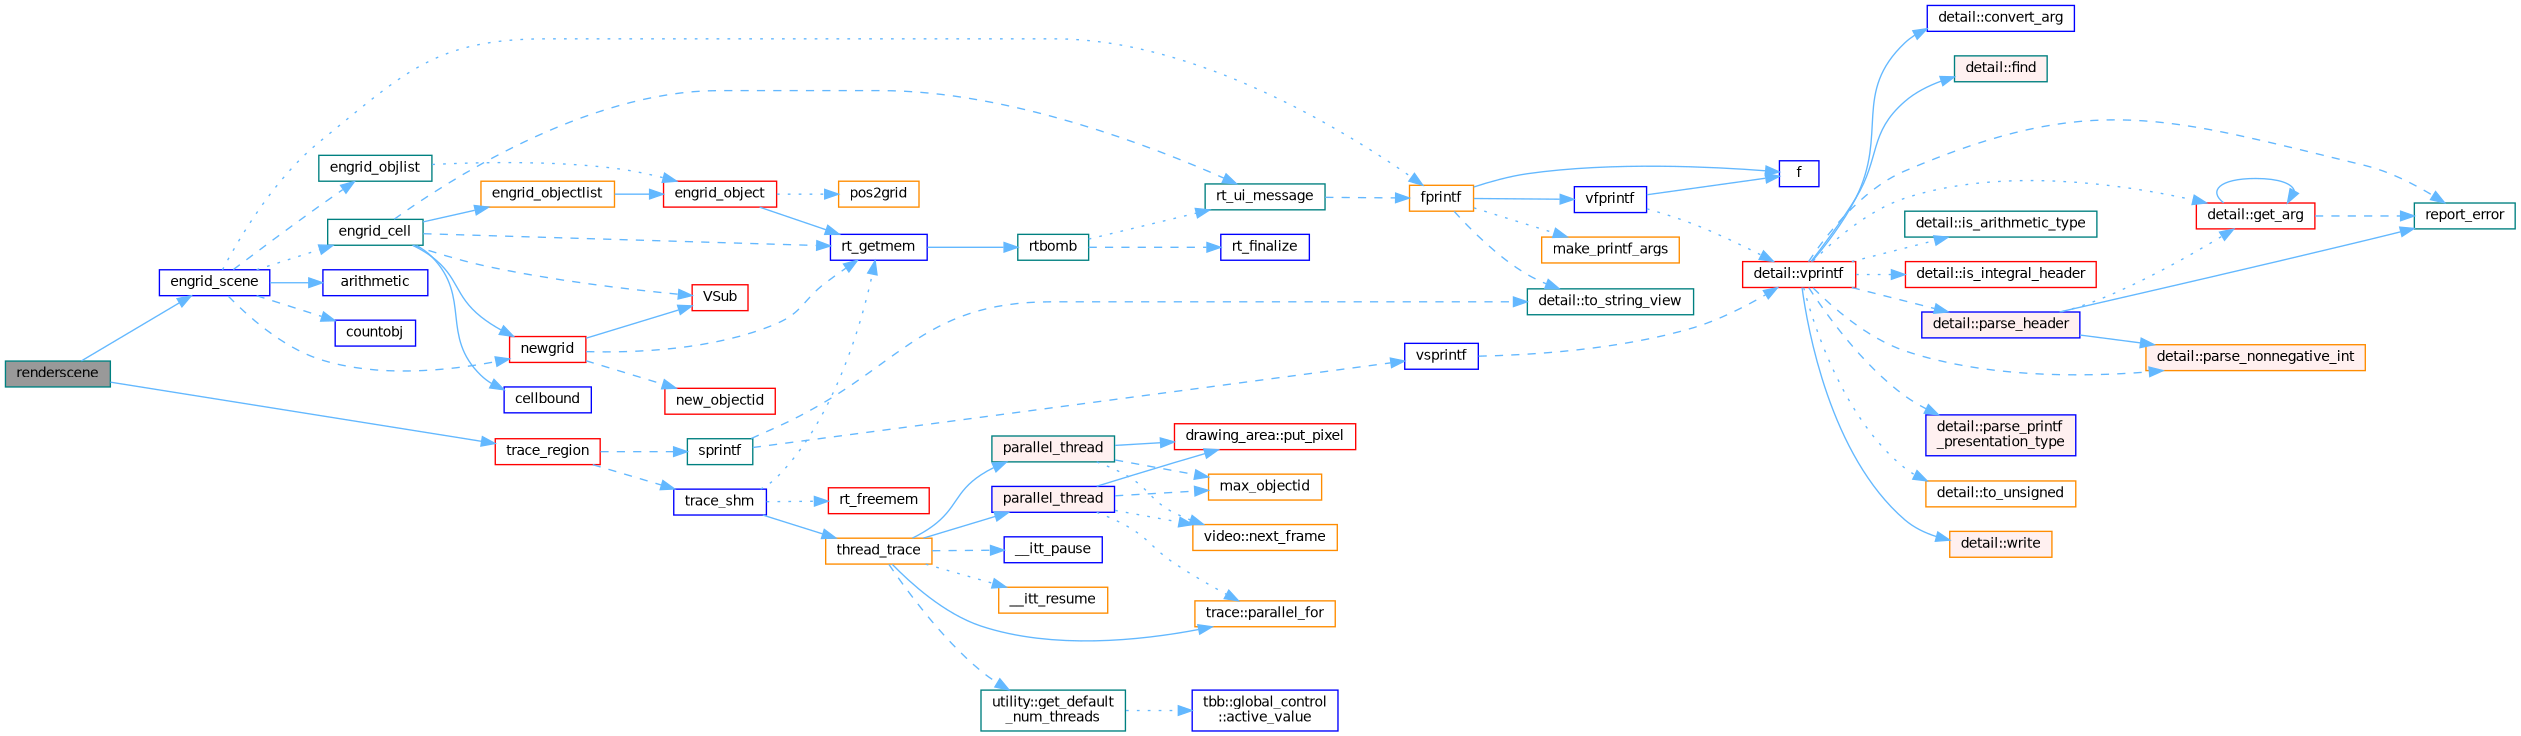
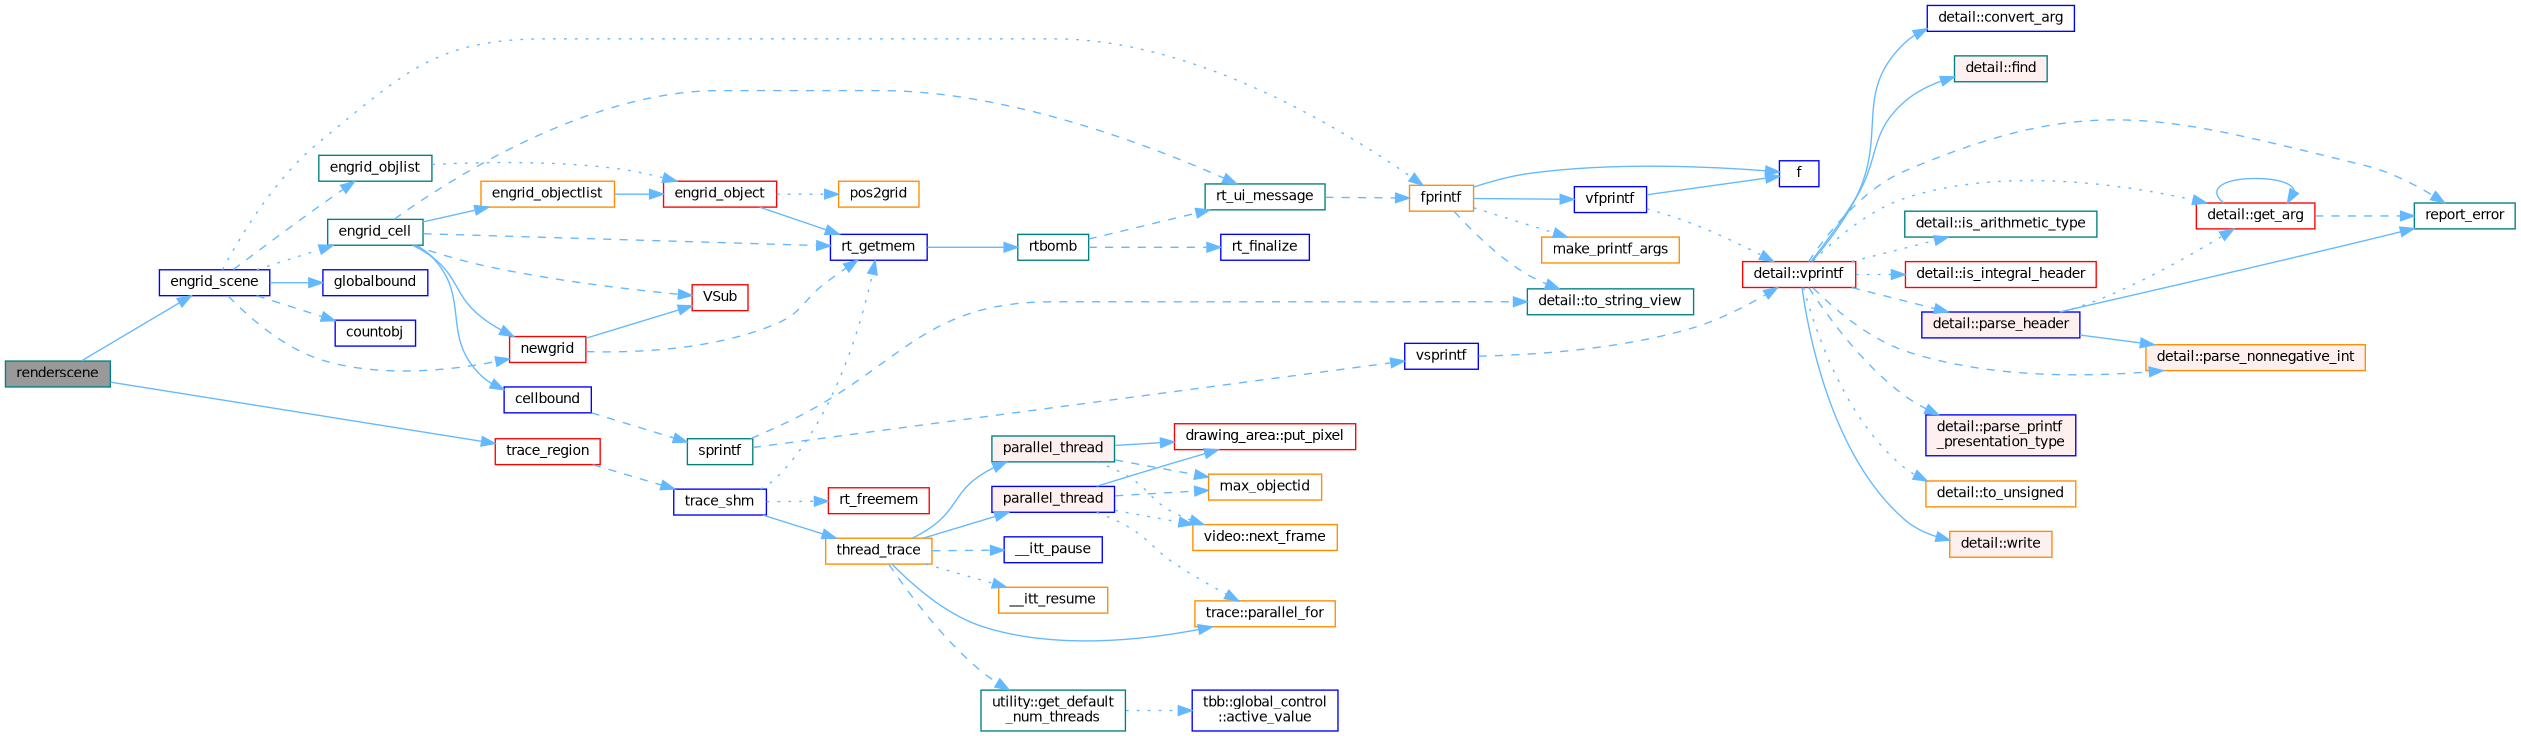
(1142, 226) -> (1142, 226)
(375, 283) -> (375, 283)
(720, 401) -> none
(637, 452) -> (633, 425)
